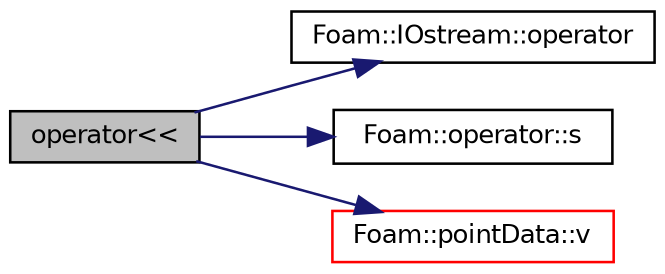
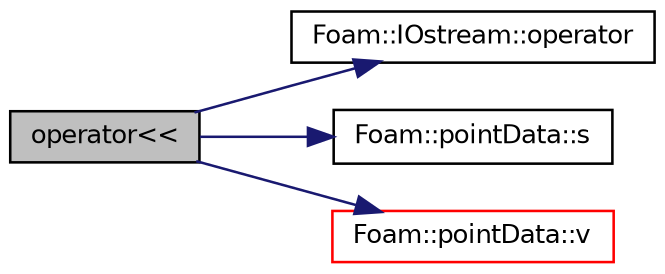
(473, 137) -> (473, 137)
